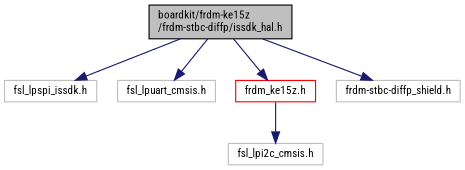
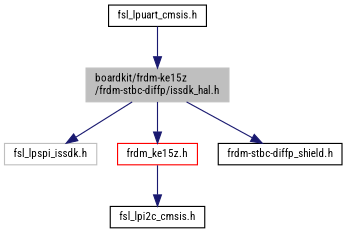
(220, 22) -> (158, 85)
(195, 55) -> (158, 42)
(166, 91) -> (158, 16)
(398, 91) -> (280, 154)
(276, 154) -> (158, 217)
